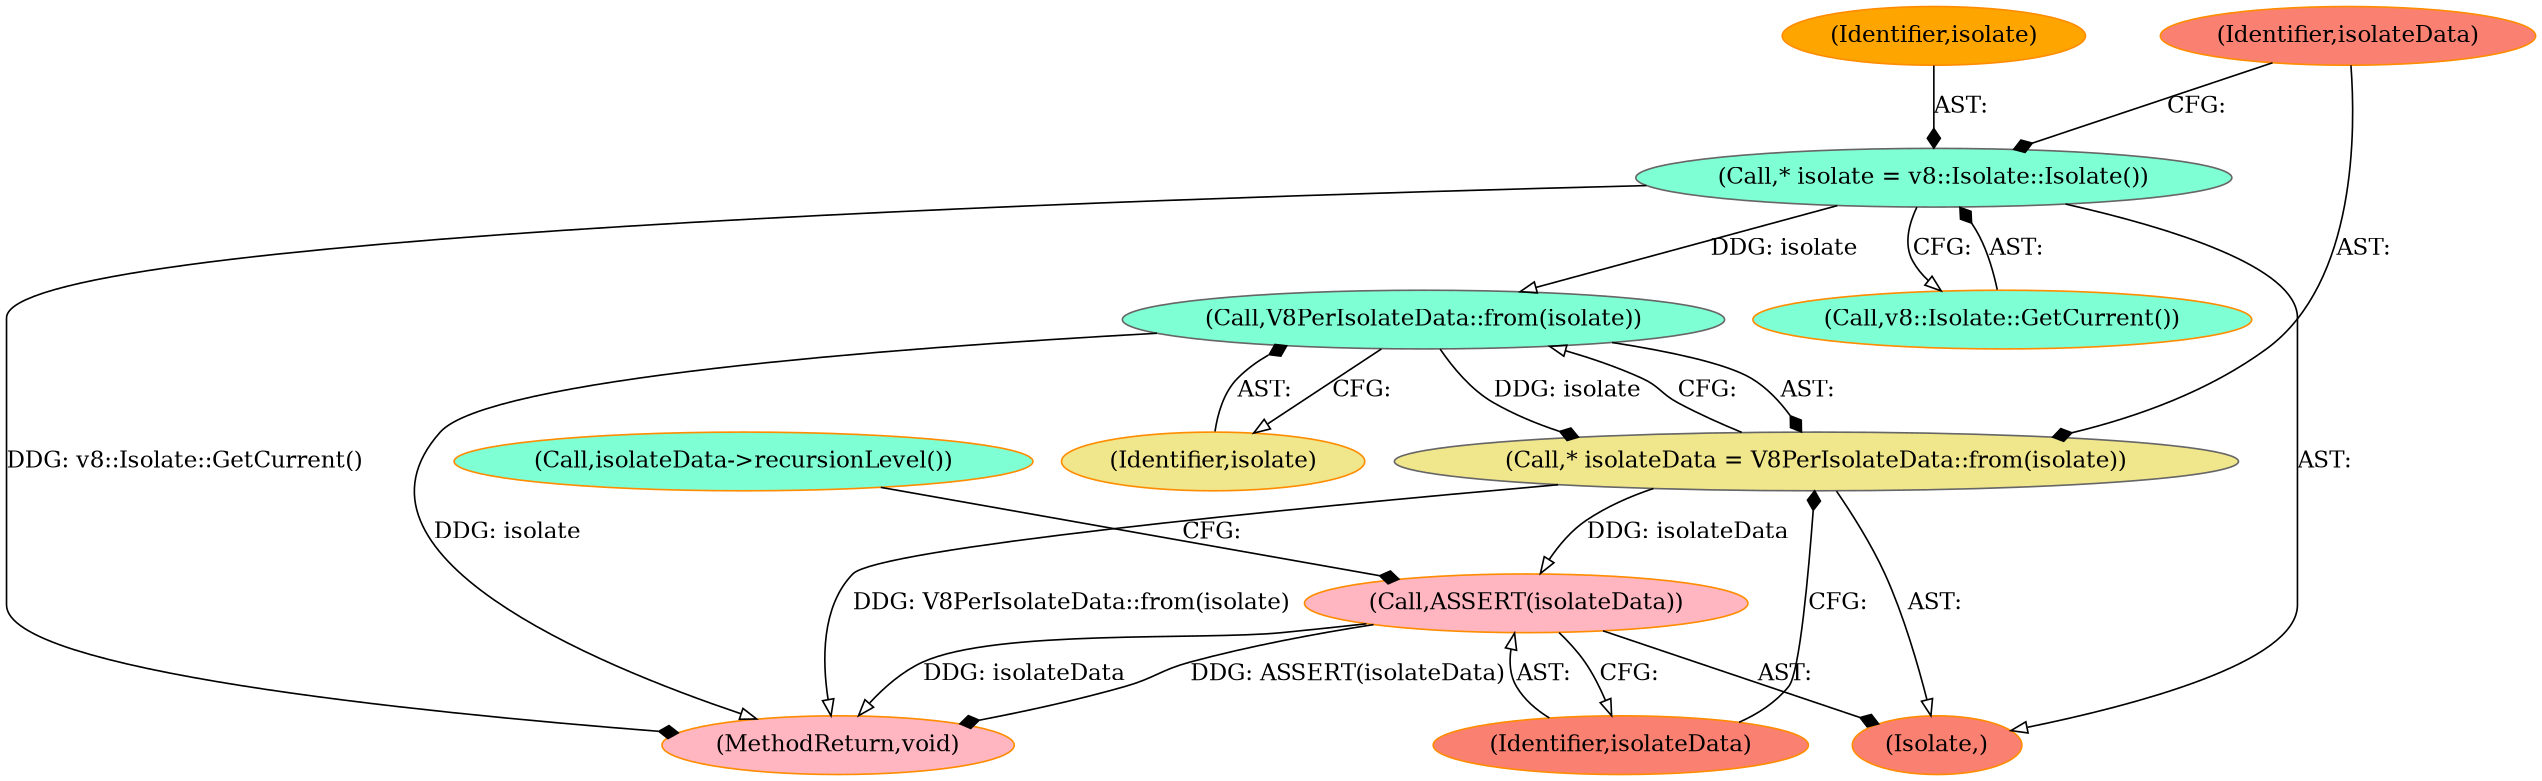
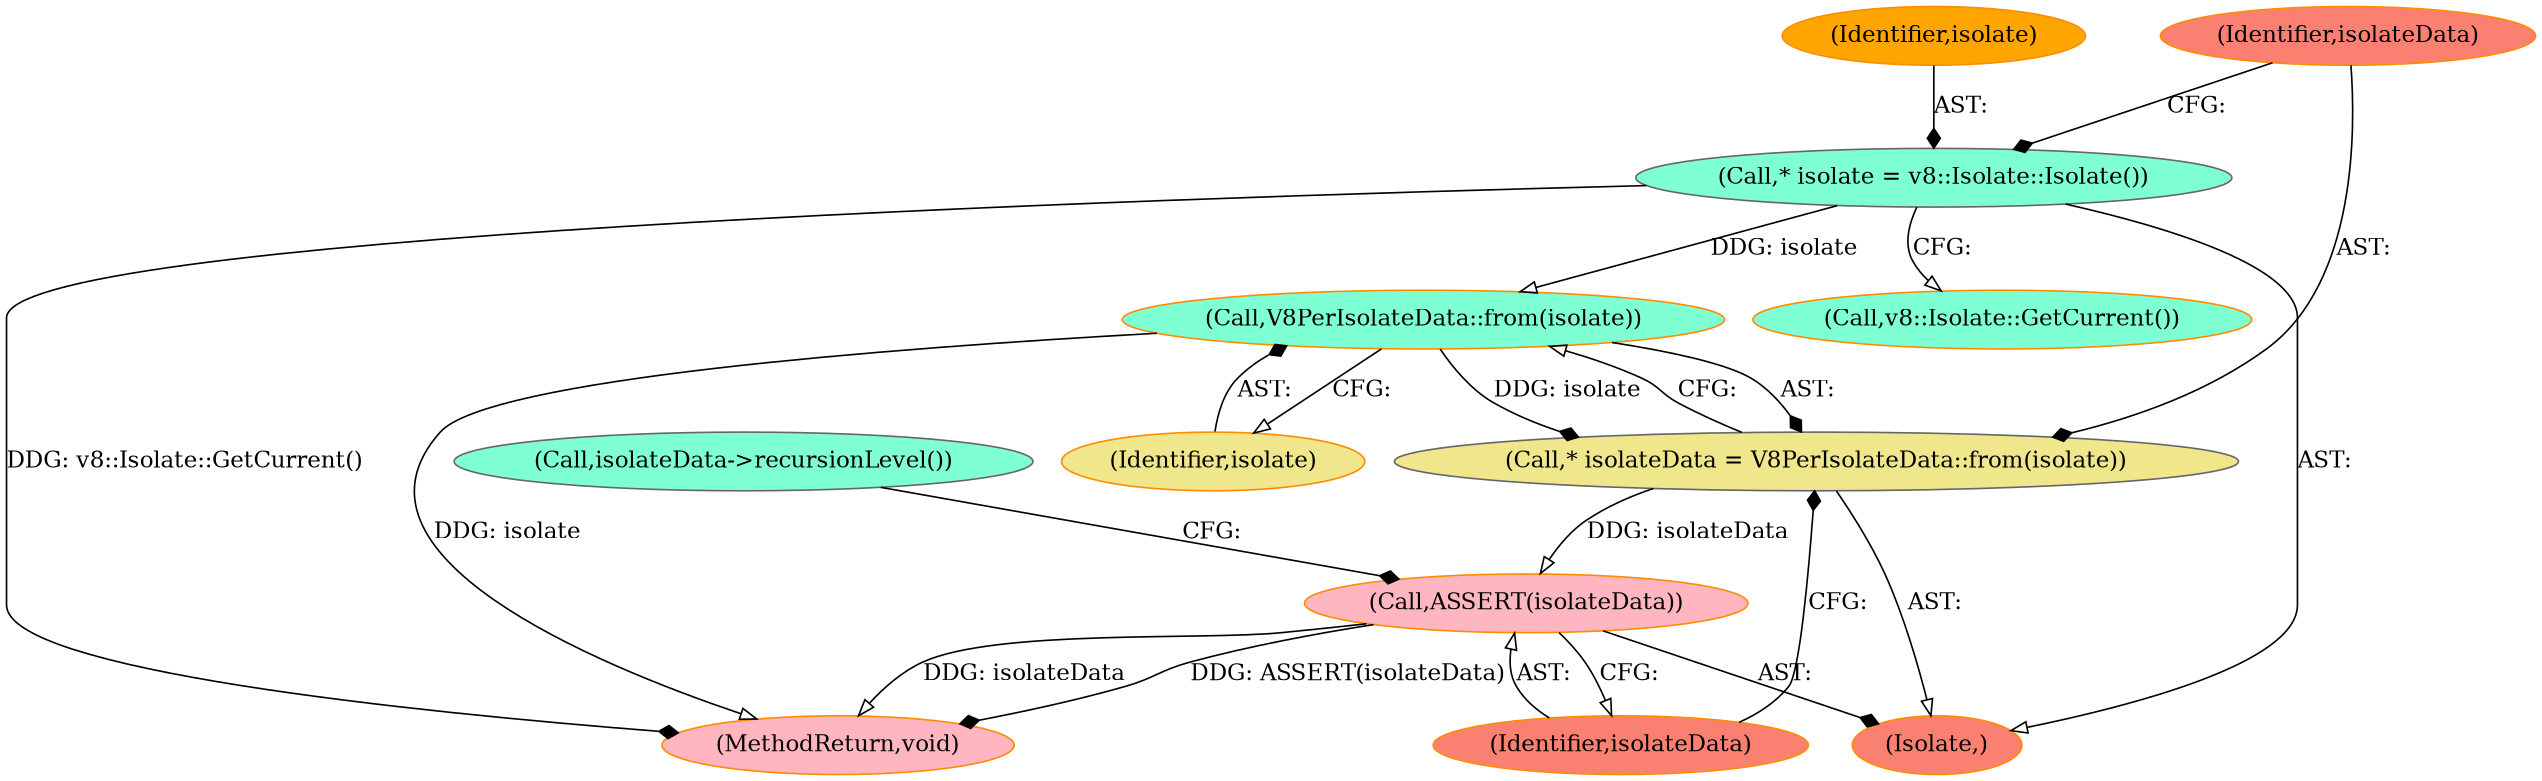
(1988, 255) -> none
(1423, 320) -> (1423, 320)
(744, 461) -> (744, 461)
(1159, 524) -> none
